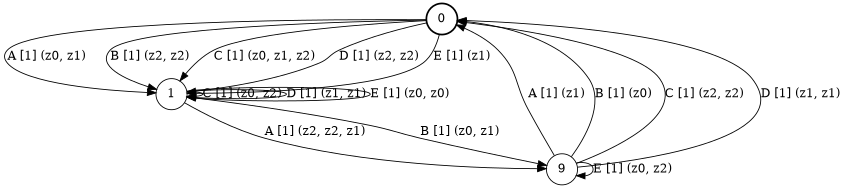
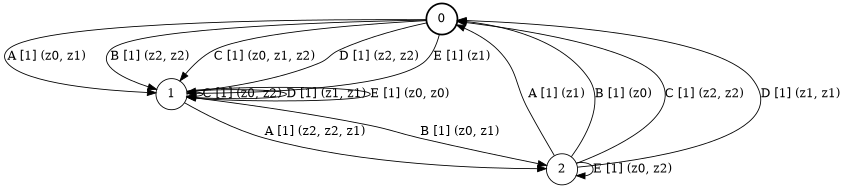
(562, 169) -> (562, 169)
